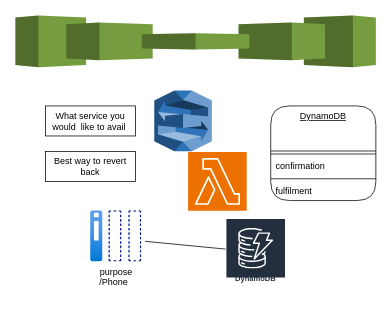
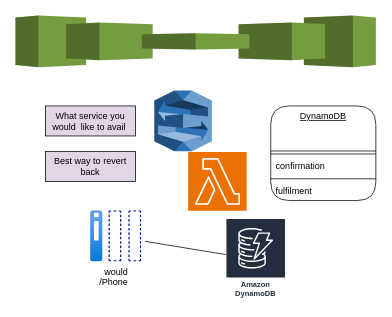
(90, 121) -> (90, 121)
(90, 166) -> (90, 166)
(255, 252) -> (255, 259)
(116, 277) -> (116, 277)
